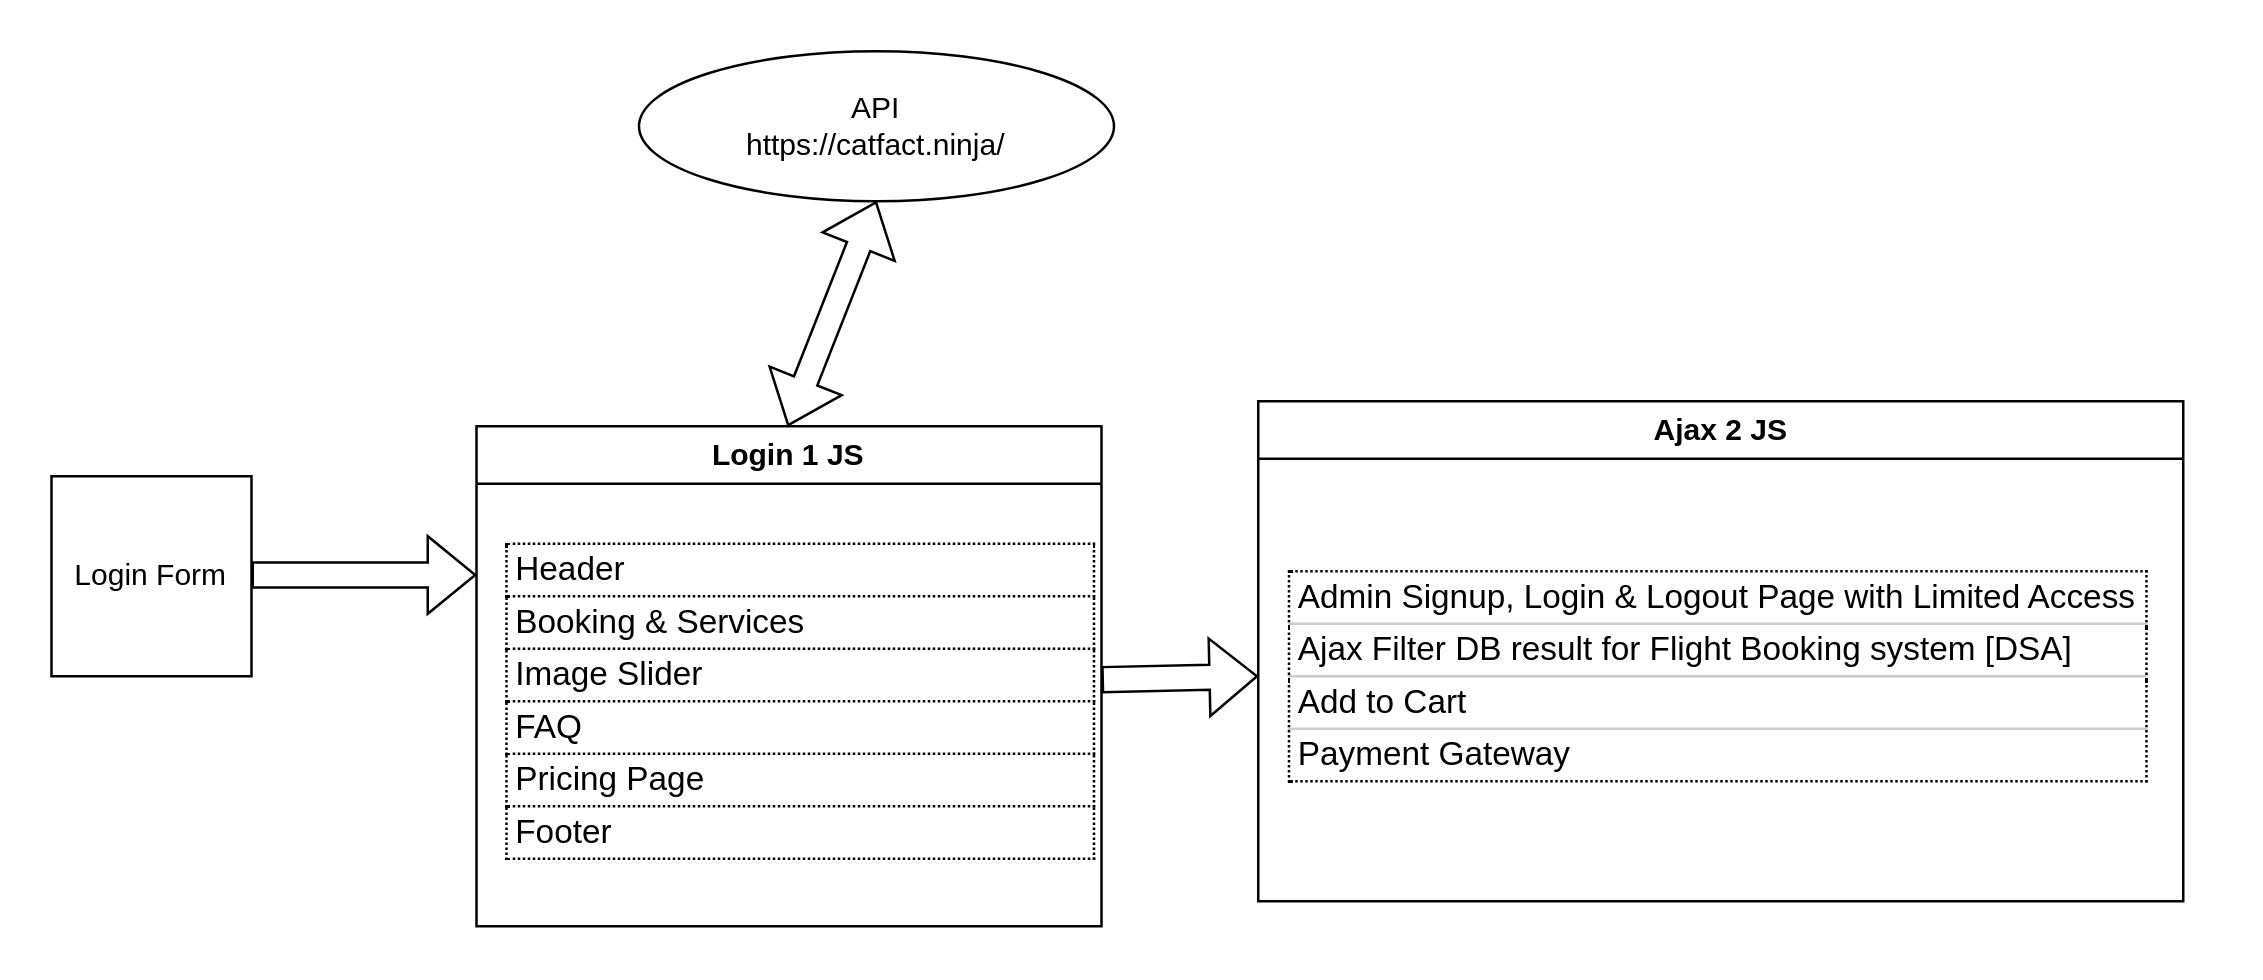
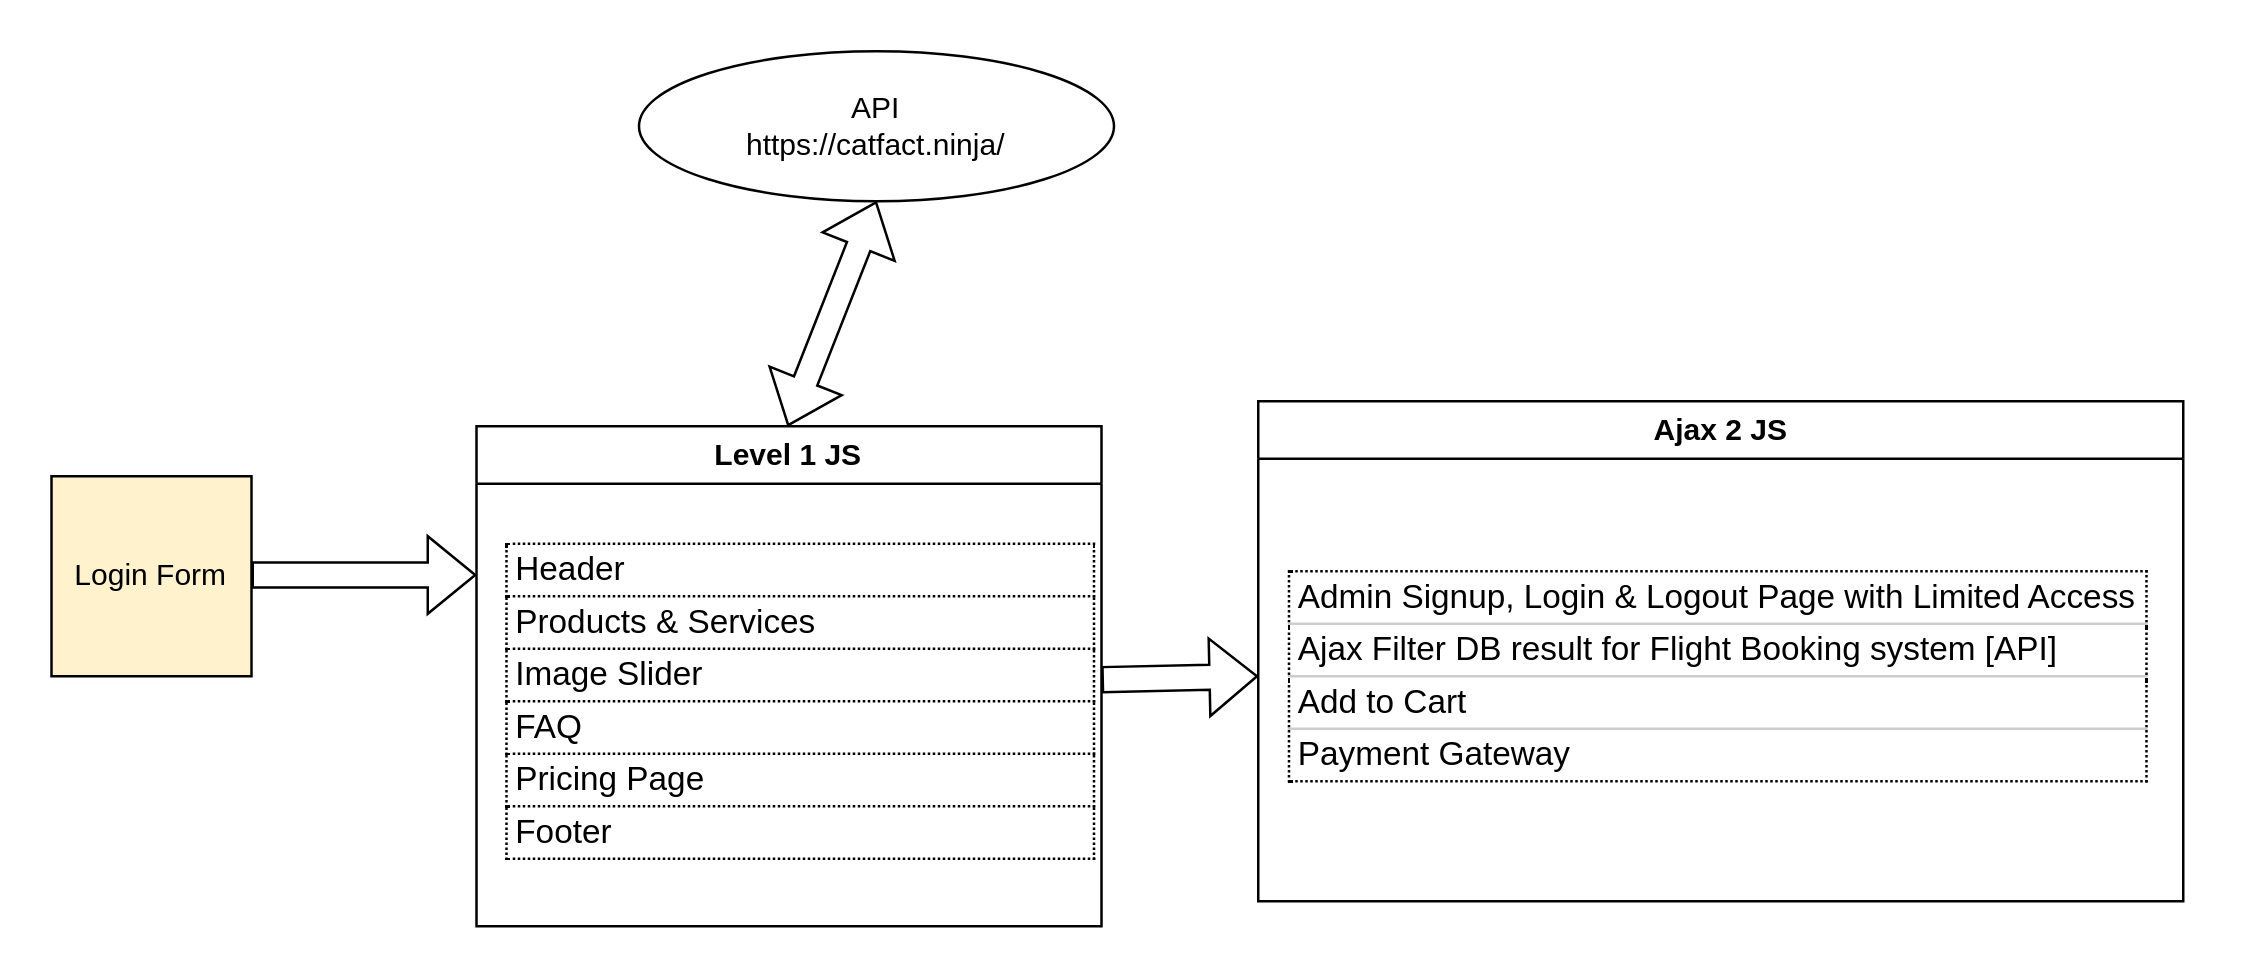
(789, 456) -> (789, 456)
(151, 576) -> (151, 576)
(642, 652) -> (654, 652)
(1679, 676) -> (1679, 676)
